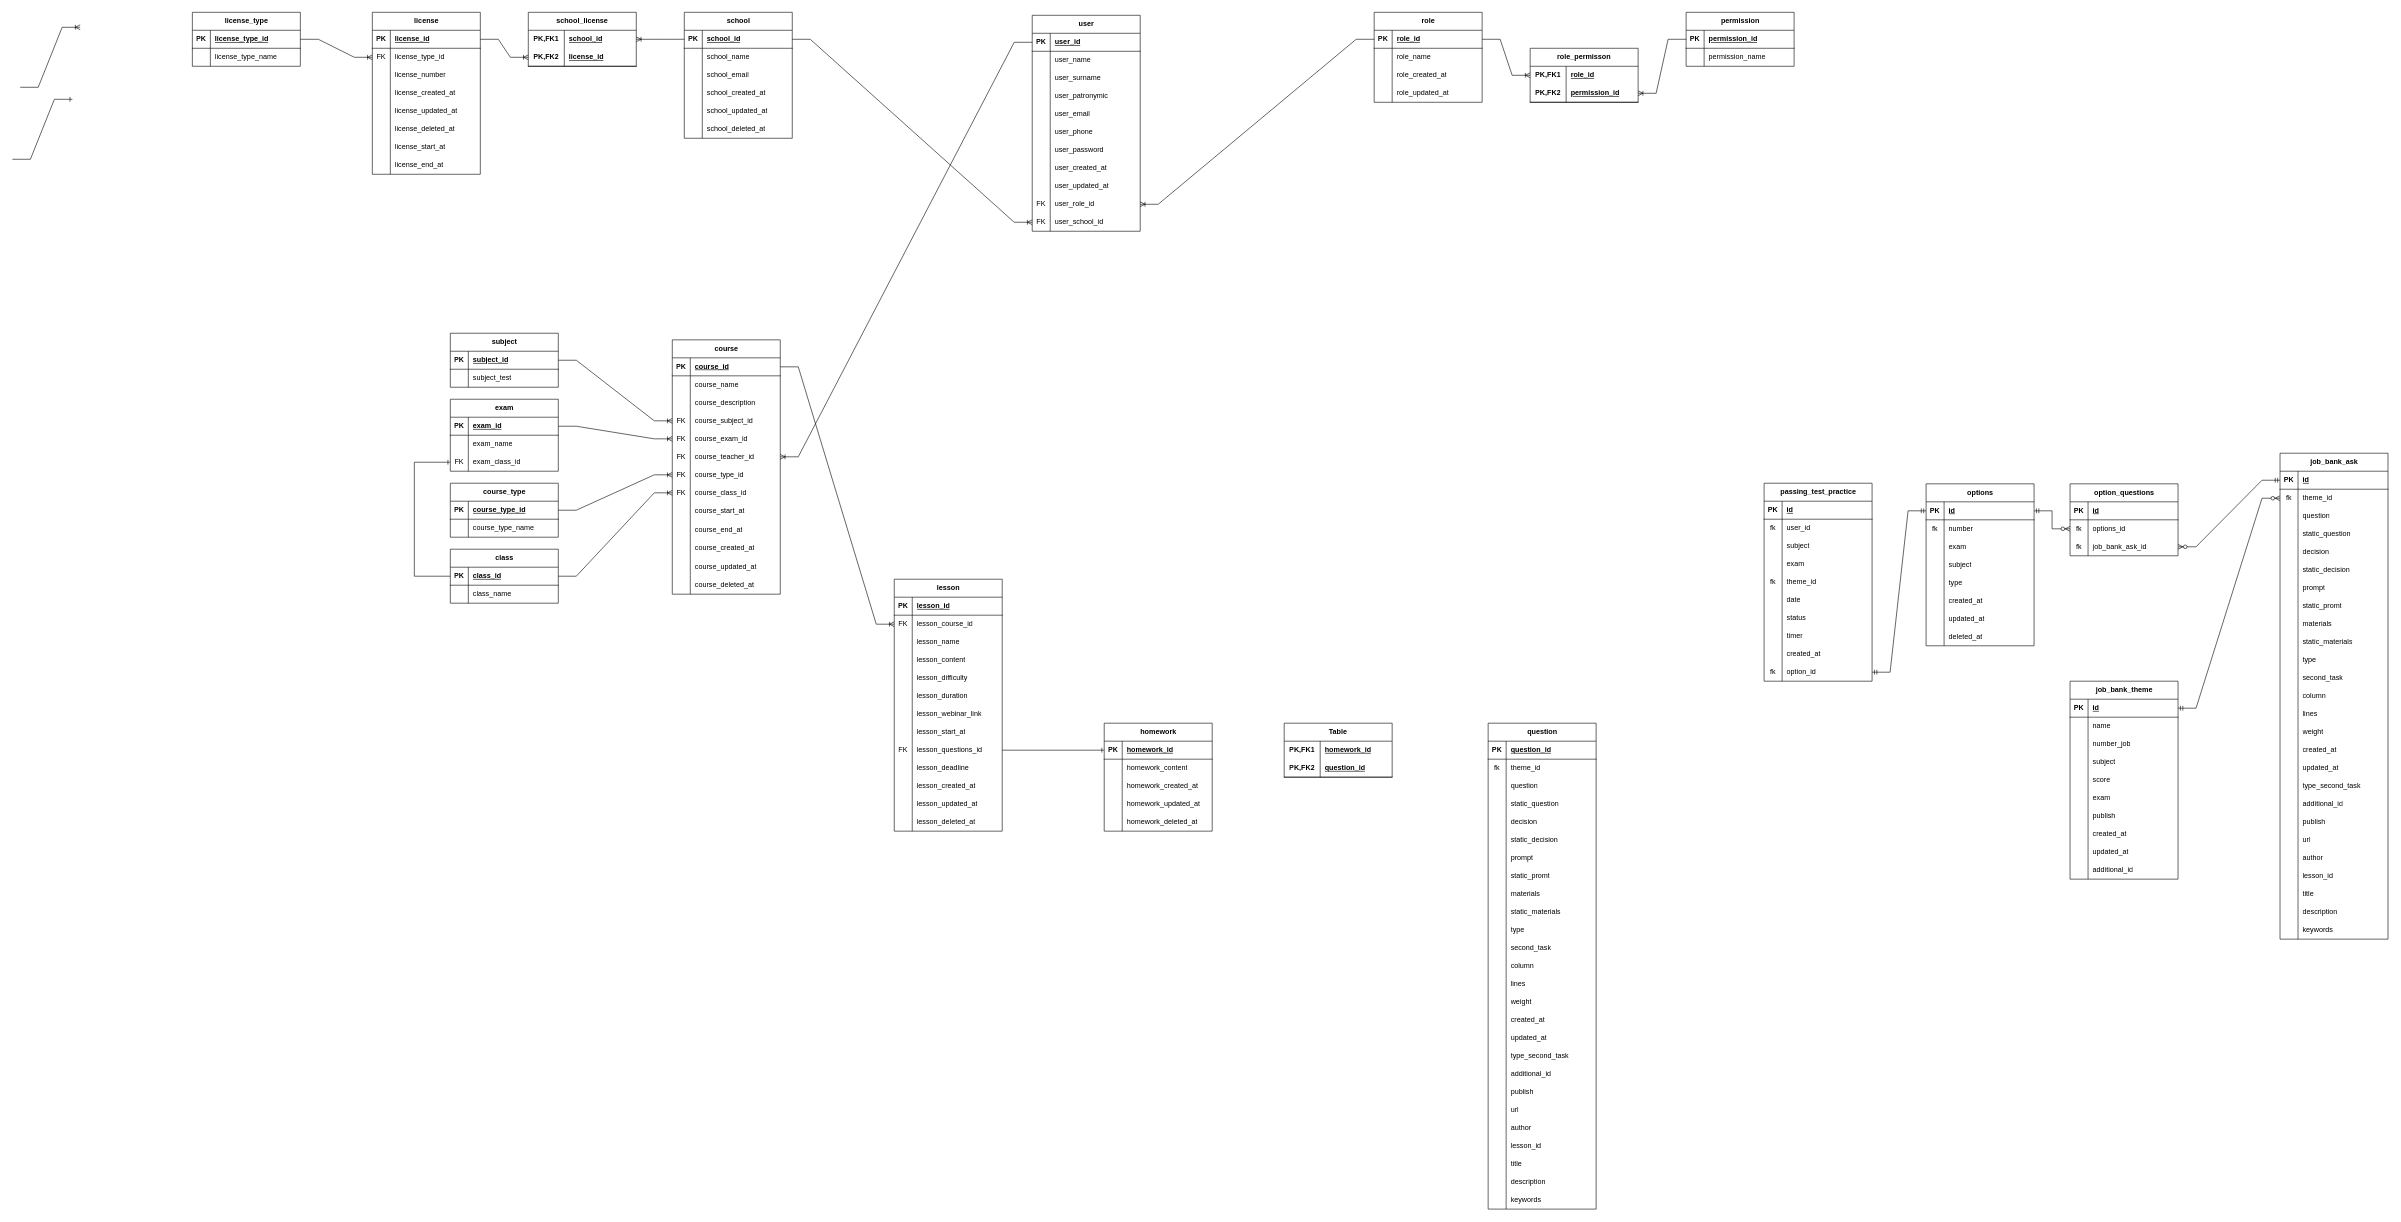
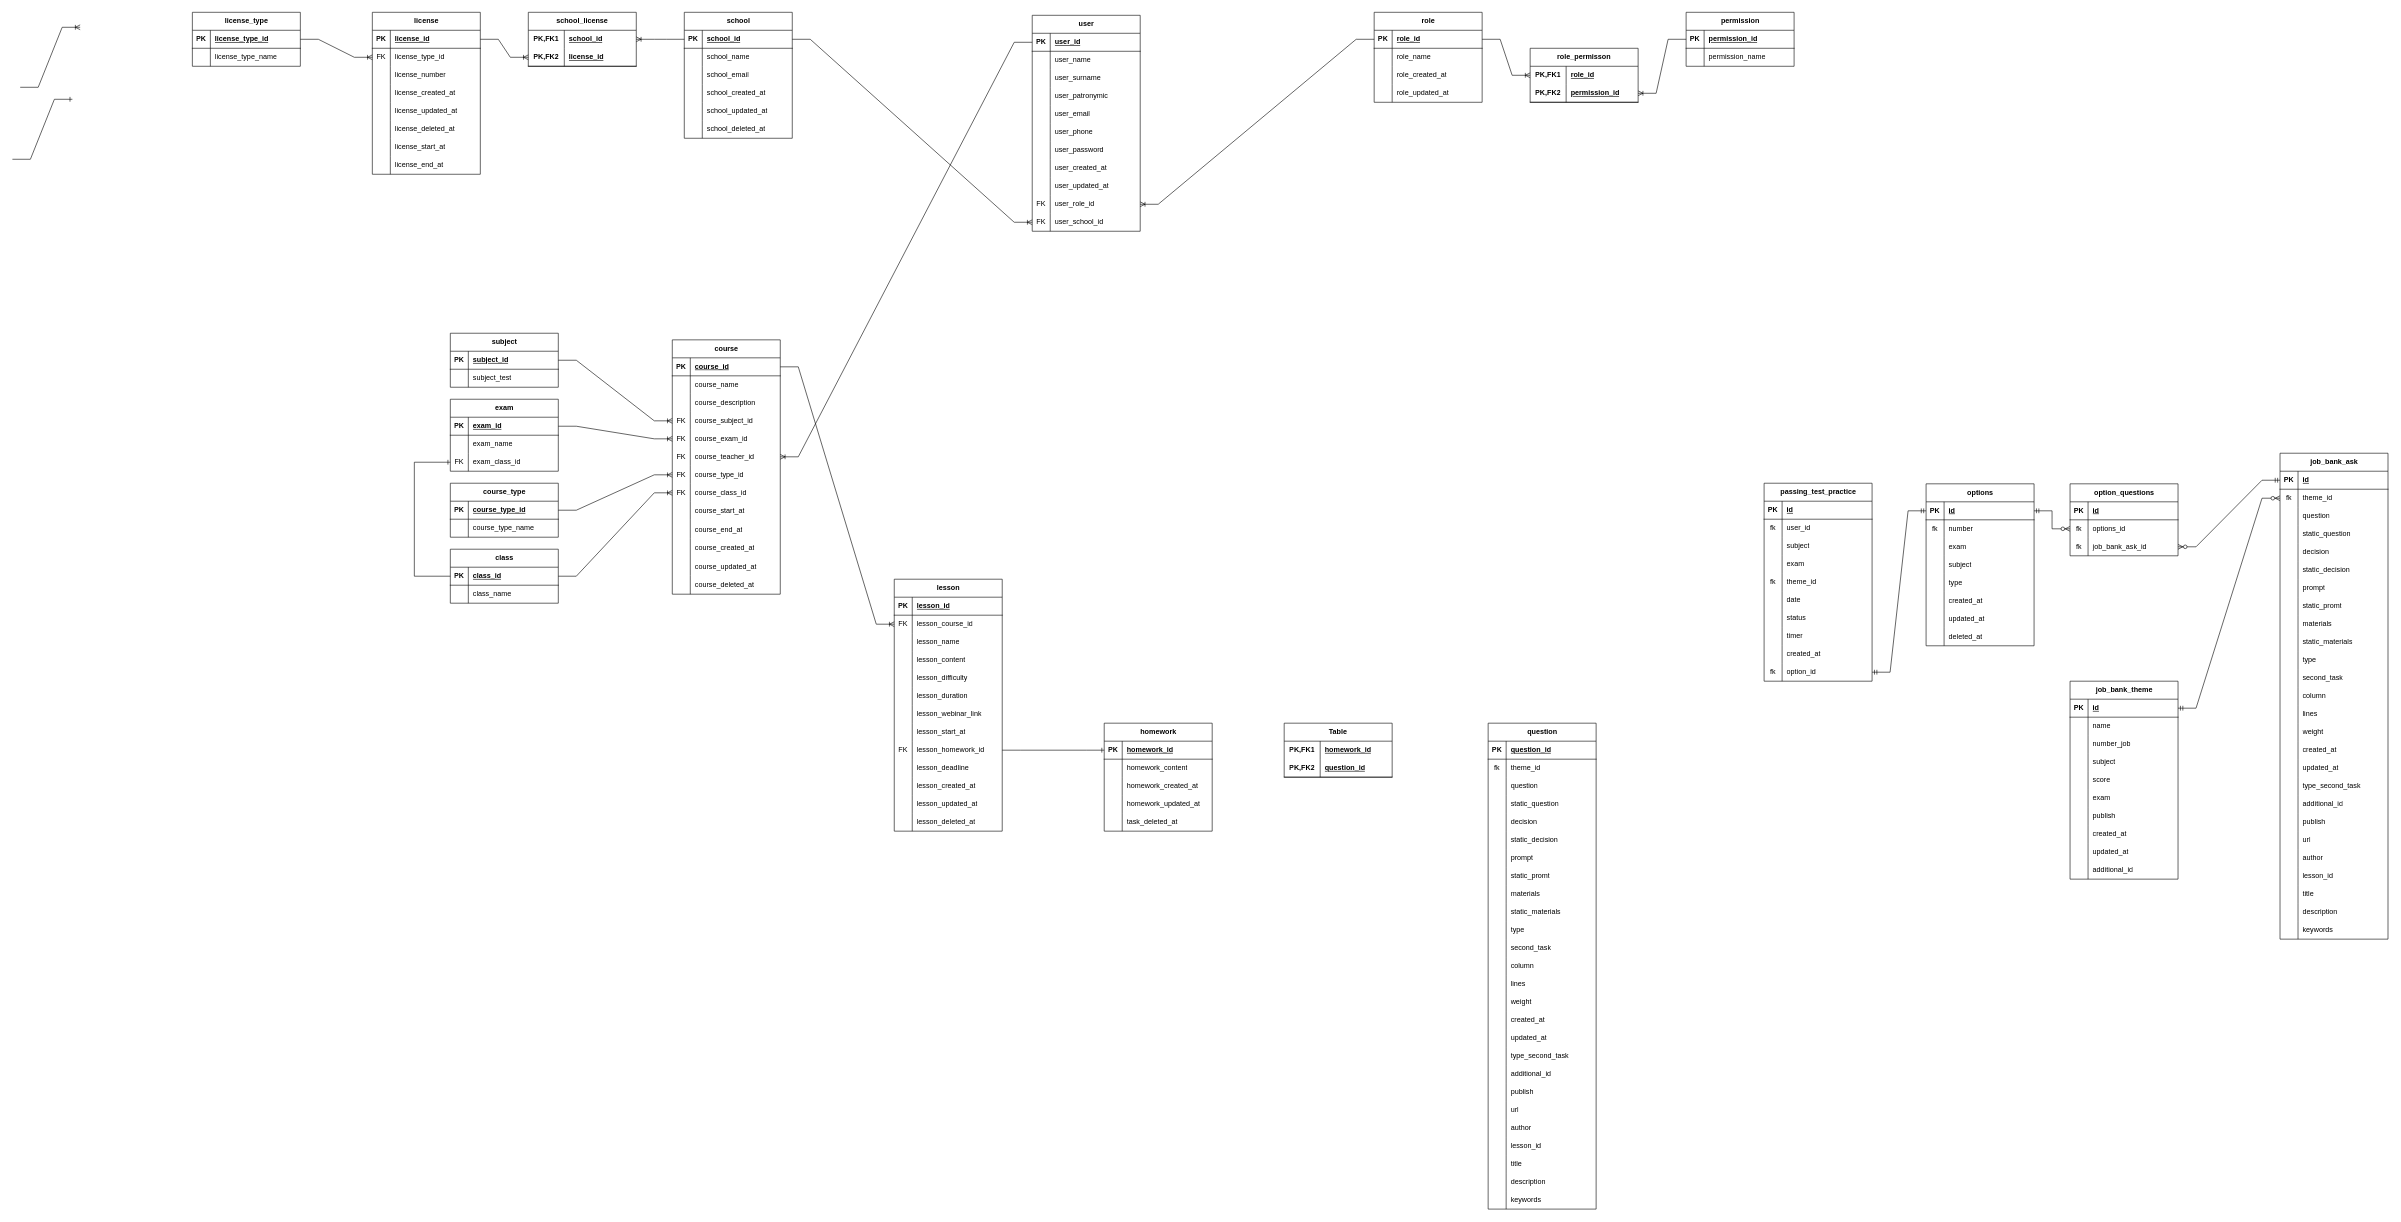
(953, 750) -> (952, 750)
(1164, 822) -> (1156, 822)
